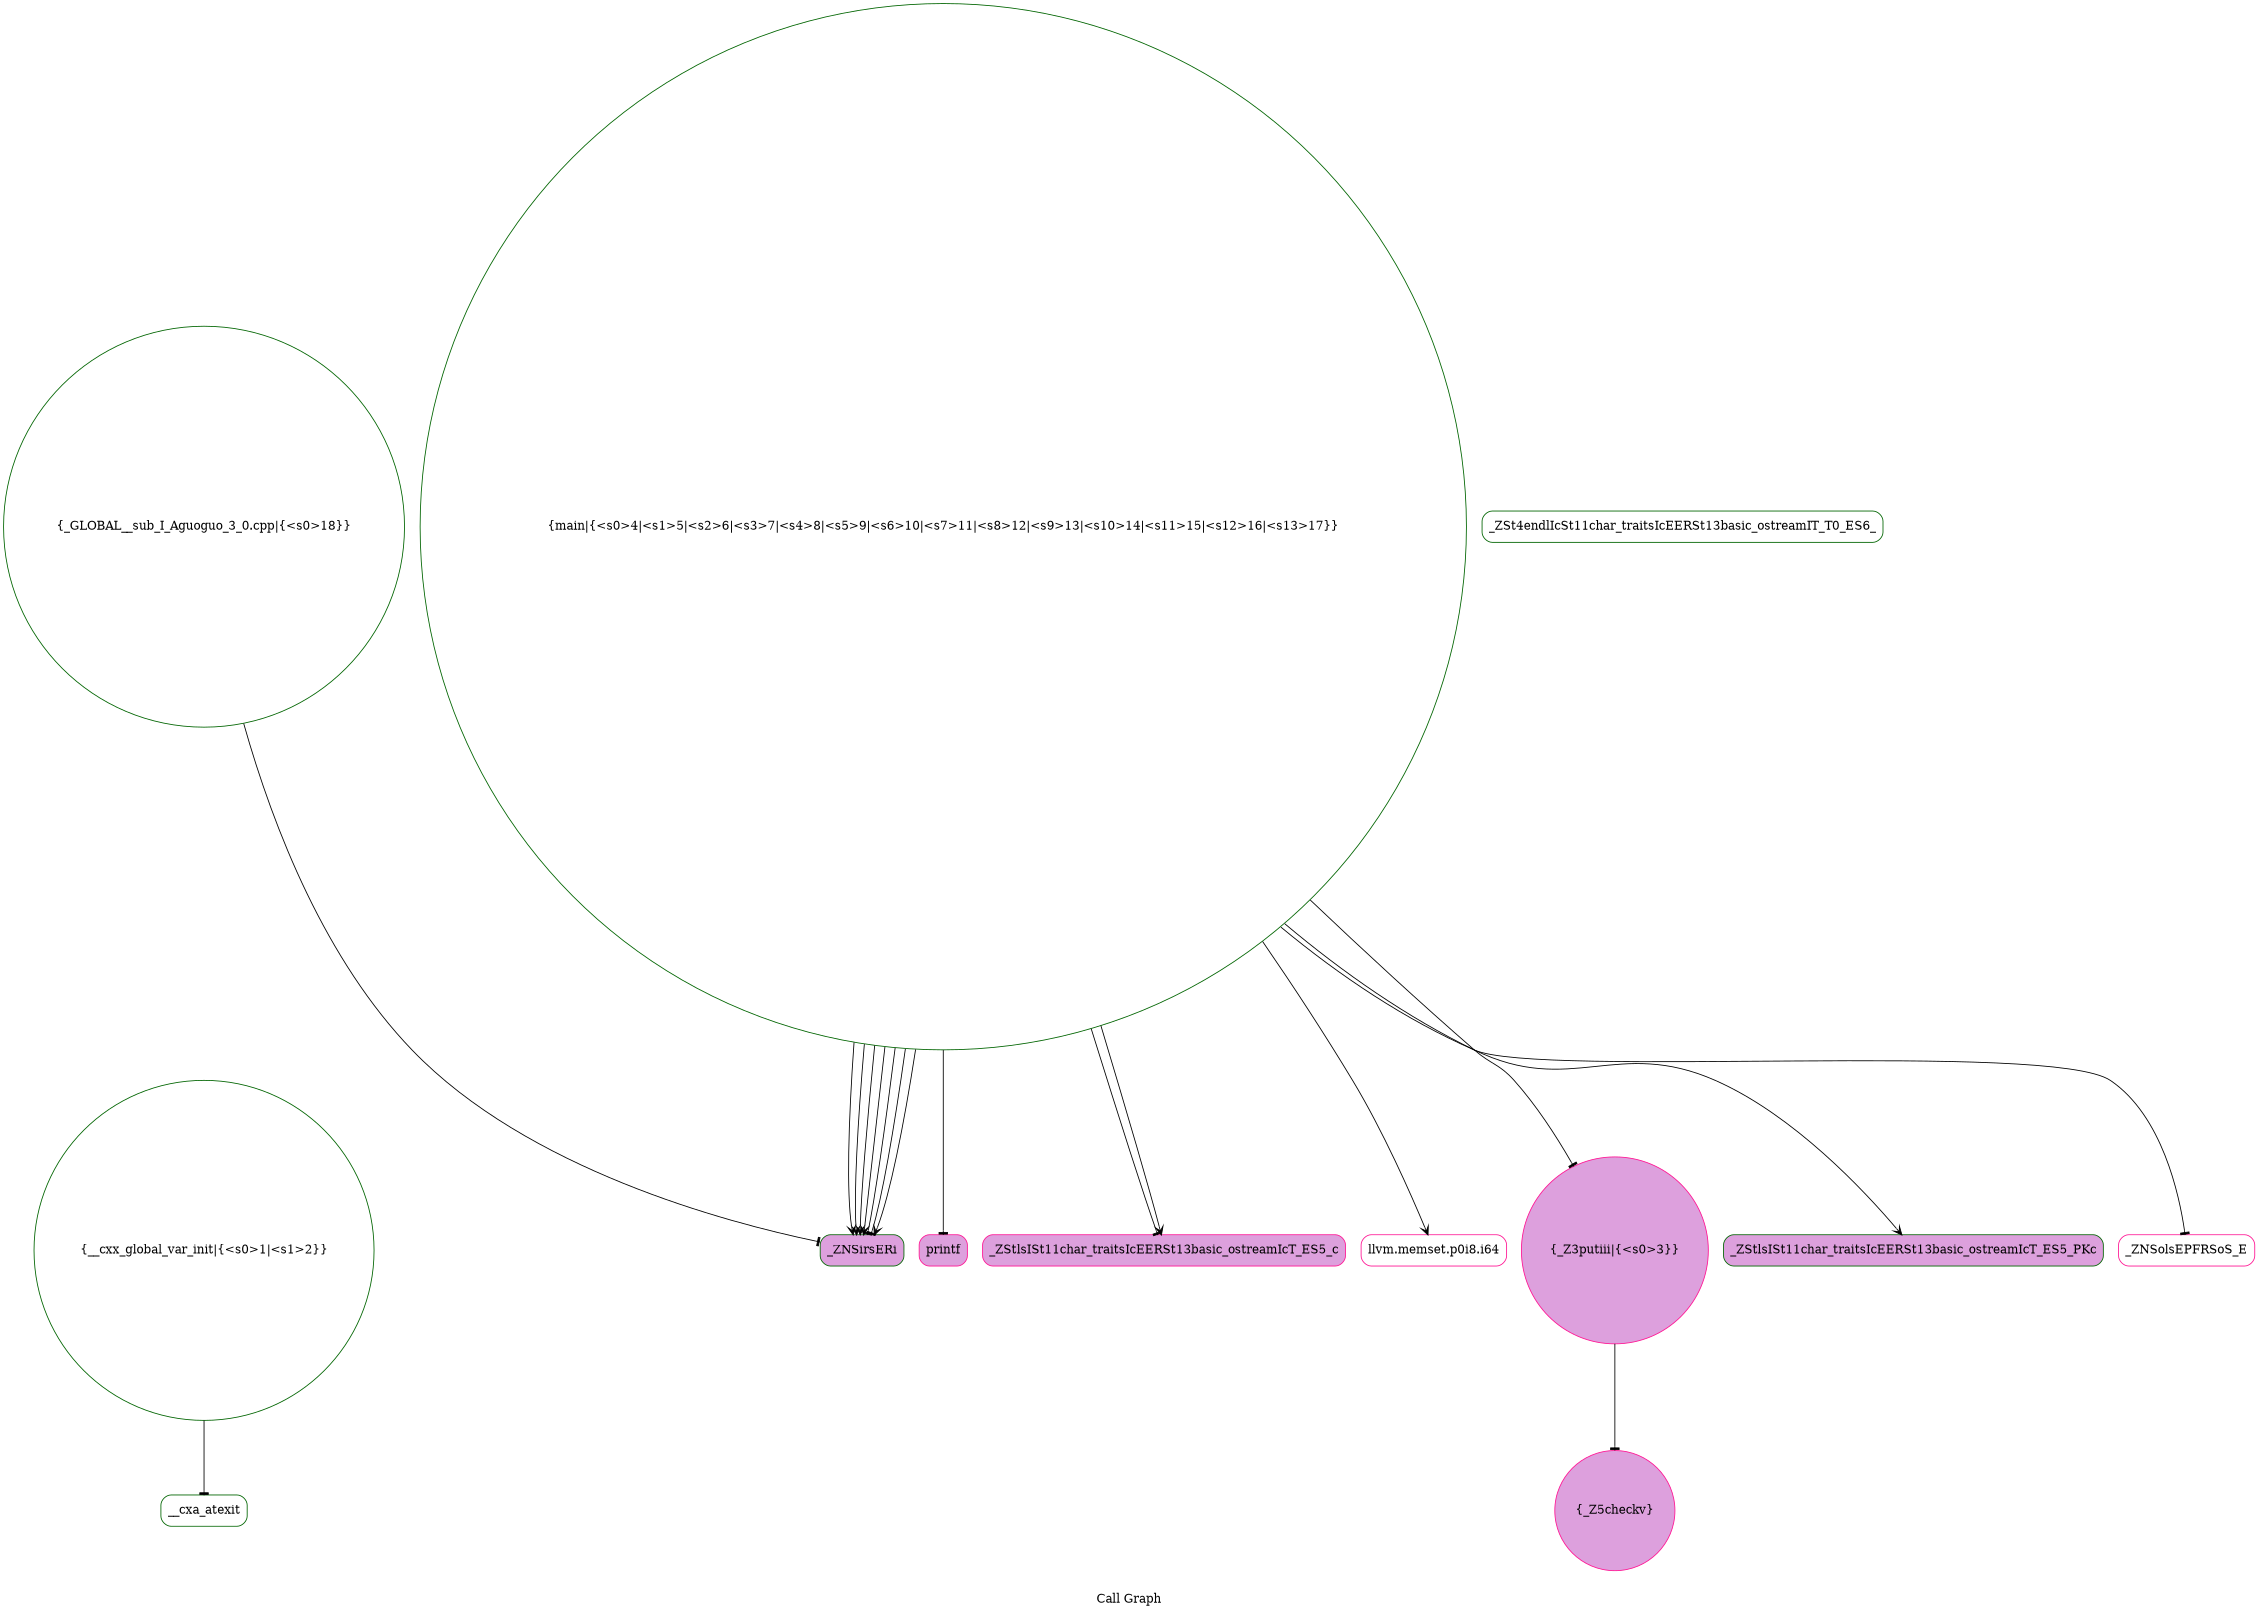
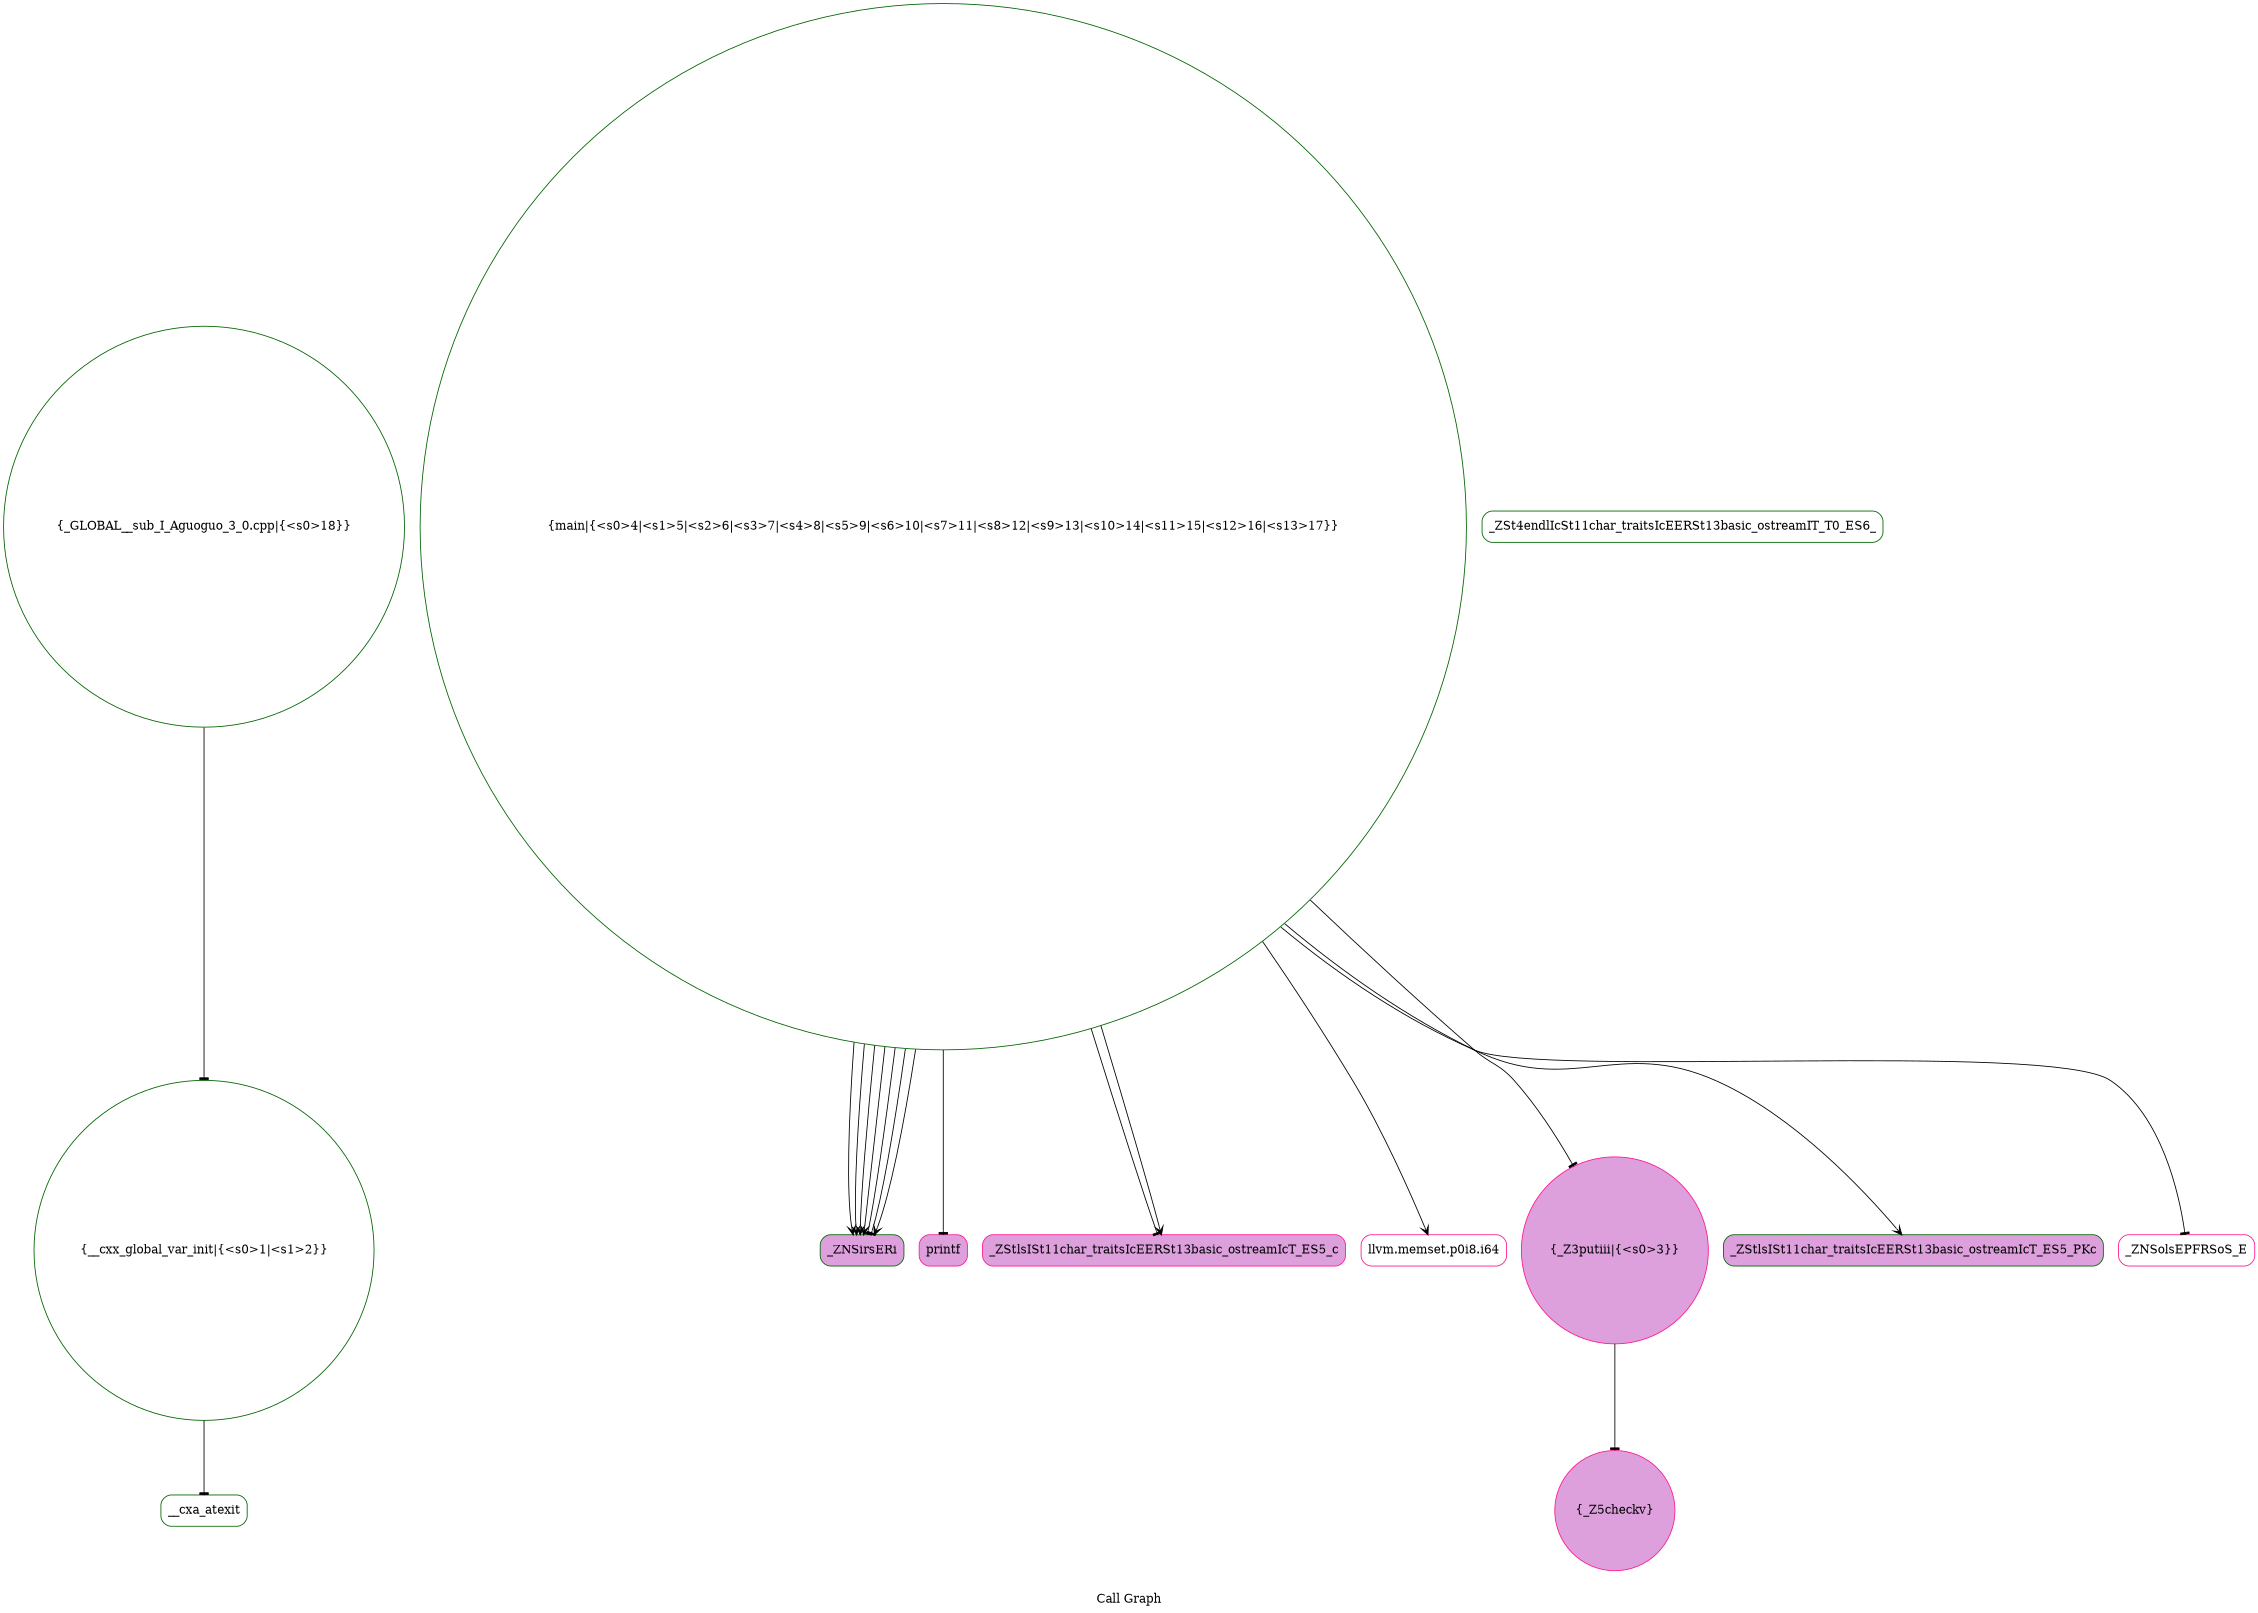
(443, 1077) -> (204, 902)
